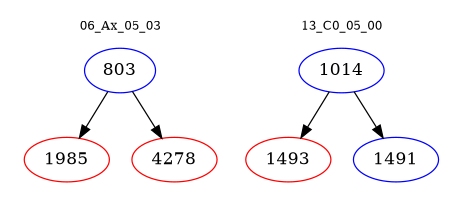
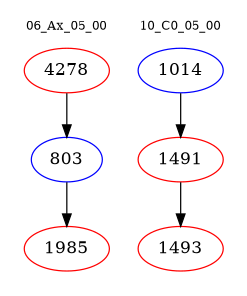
(121, 27) -> (67, 27)
(342, 27) -> (181, 27)
(318, 109) -> (181, 198)
(144, 110) -> (67, 109)
(396, 160) -> (181, 160)
